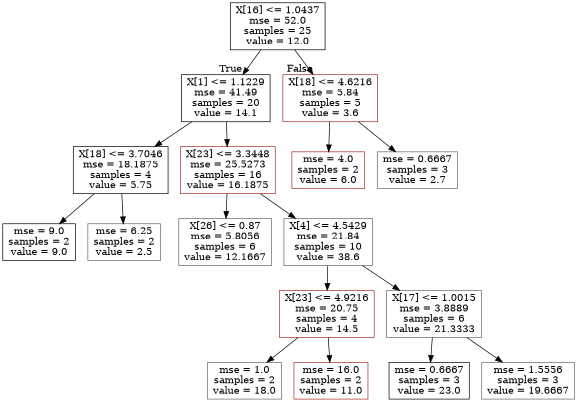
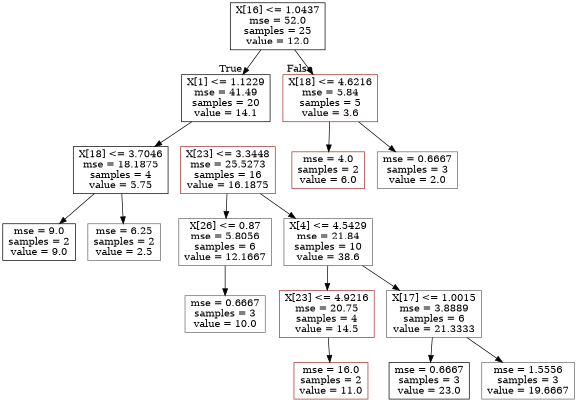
(227, 131) -> none
(417, 170) -> (417, 170)
none -> (225, 314)
(245, 381) -> none
